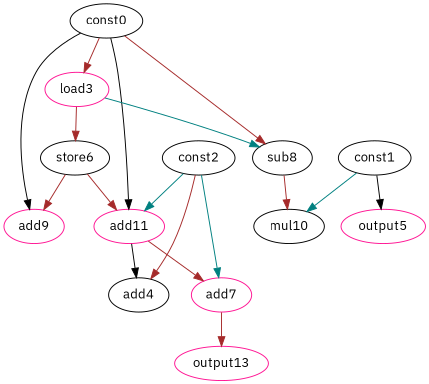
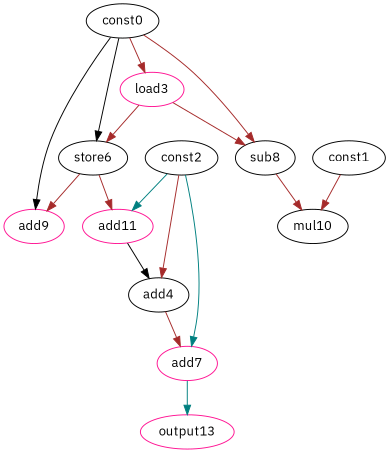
(123, 118) -> (108, 85)
(178, 119) -> (205, 121)
(336, 189) -> (333, 188)
(383, 226) -> none
(172, 258) -> (171, 325)
(222, 325) -> (187, 393)
